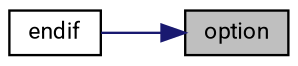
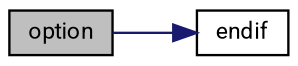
(131, 33) -> (143, 33)
